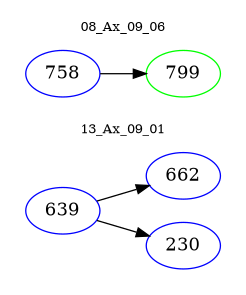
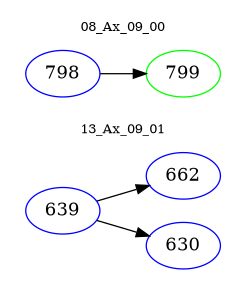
(123, 28) -> (123, 28)
(63, 74) -> (63, 74)
(183, 246) -> (183, 246)
